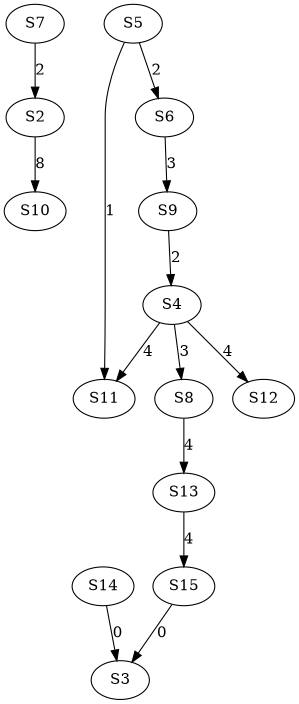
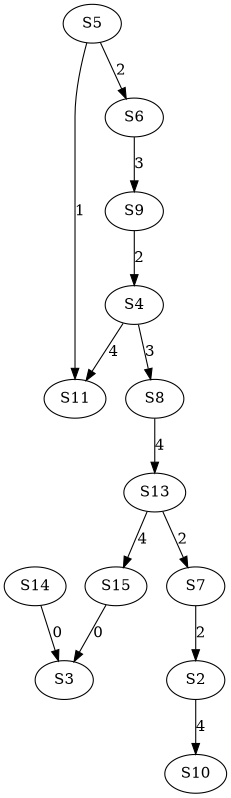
(41, 164) -> (201, 727)
(264, 399) -> none
none -> (173, 535)
